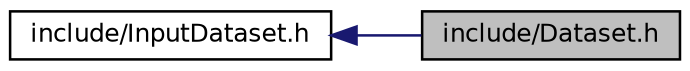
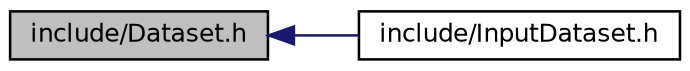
(389, 35) -> (326, 35)
